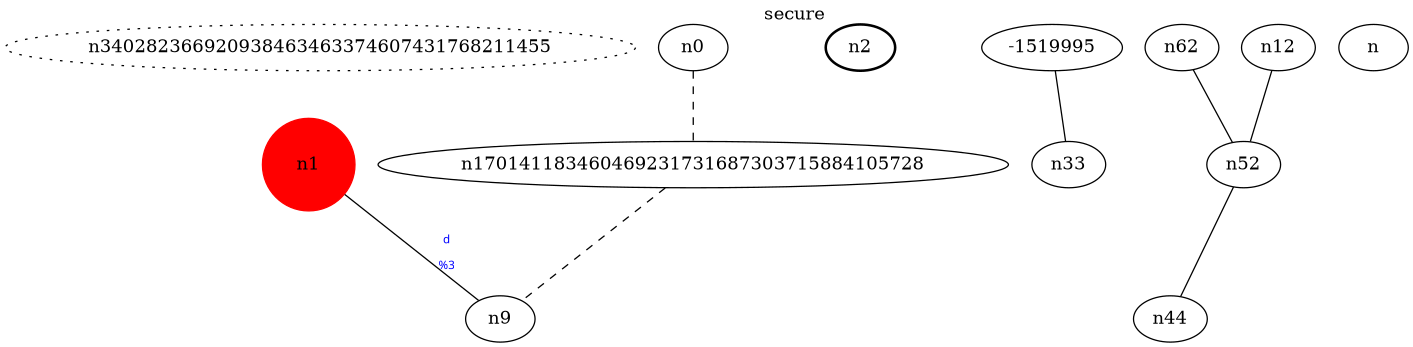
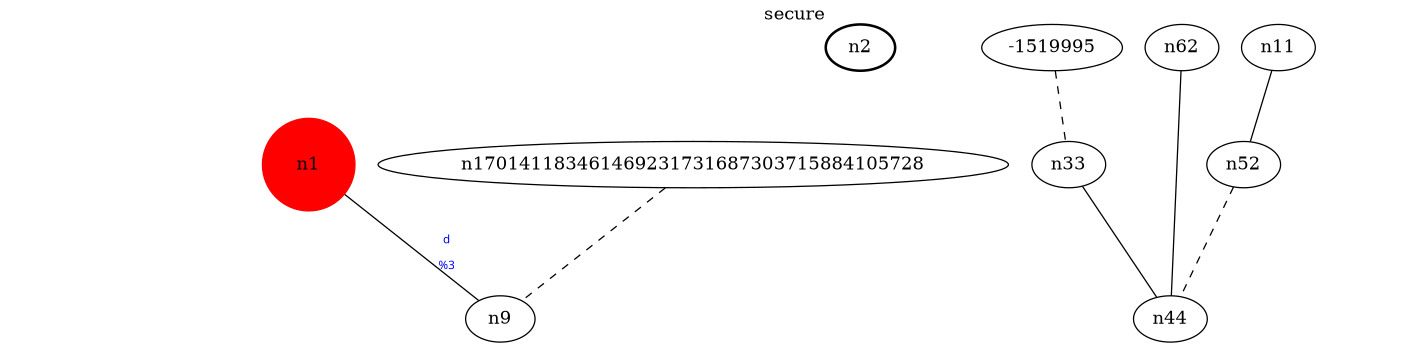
(320, 48) -> none
(693, 48) -> none
(1278, 48) -> (1278, 48)
(1374, 48) -> none
(1060, 106) -> (1060, 106)
(1213, 106) -> (1176, 183)
(693, 165) -> (693, 165)
none -> (1120, 242)
(1207, 242) -> (1207, 242)
